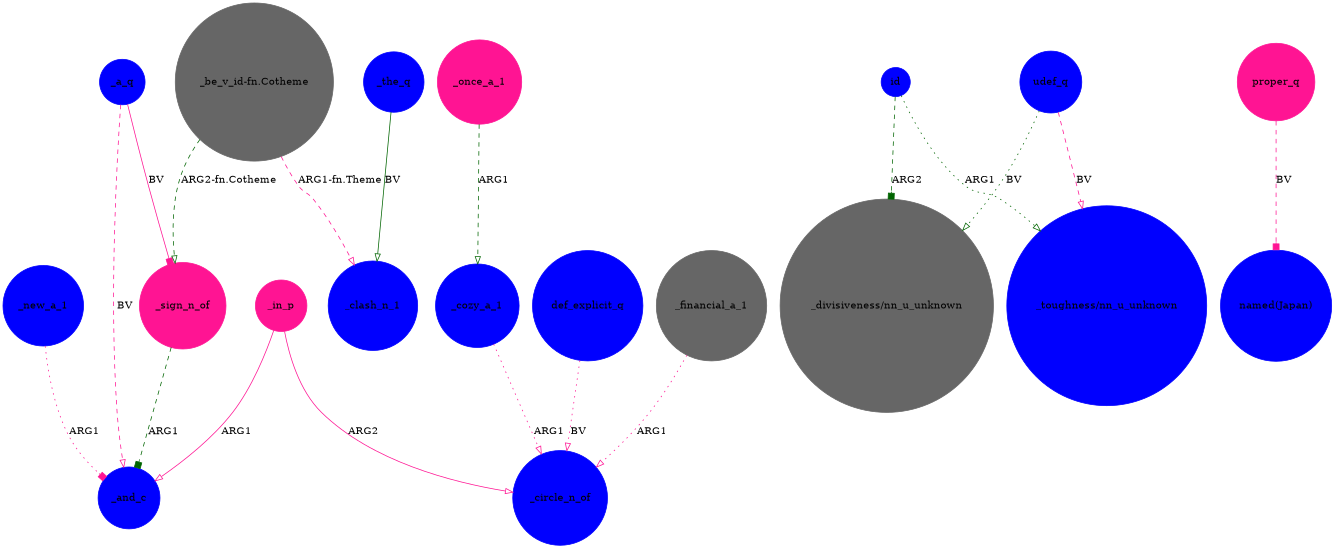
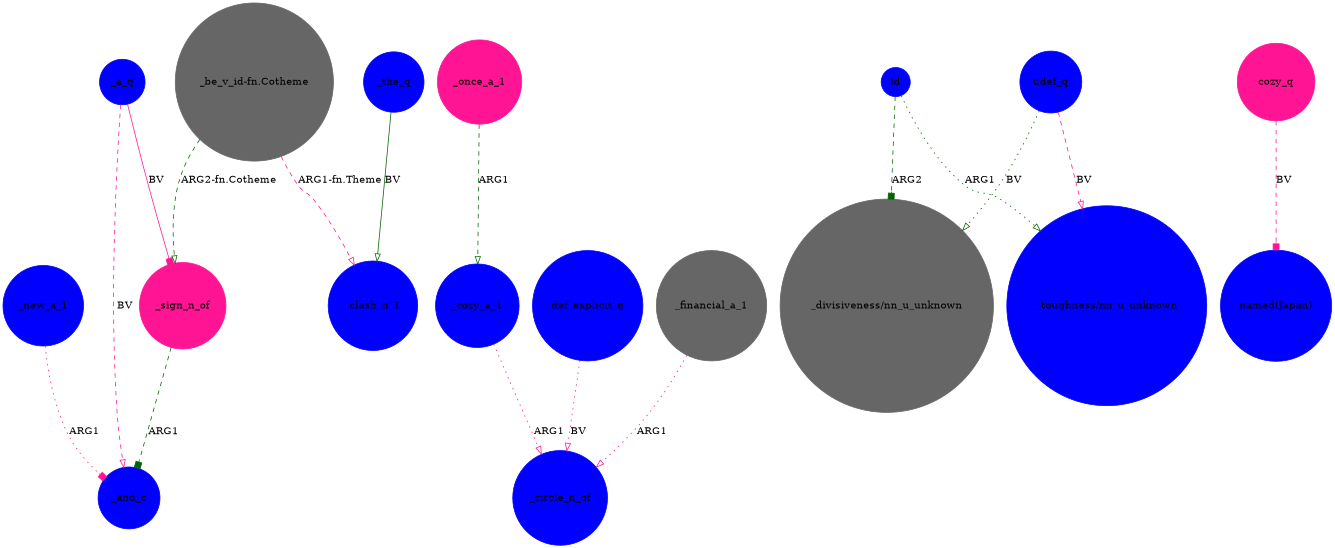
(1276, 82) -> (1276, 82)
(281, 306) -> none
